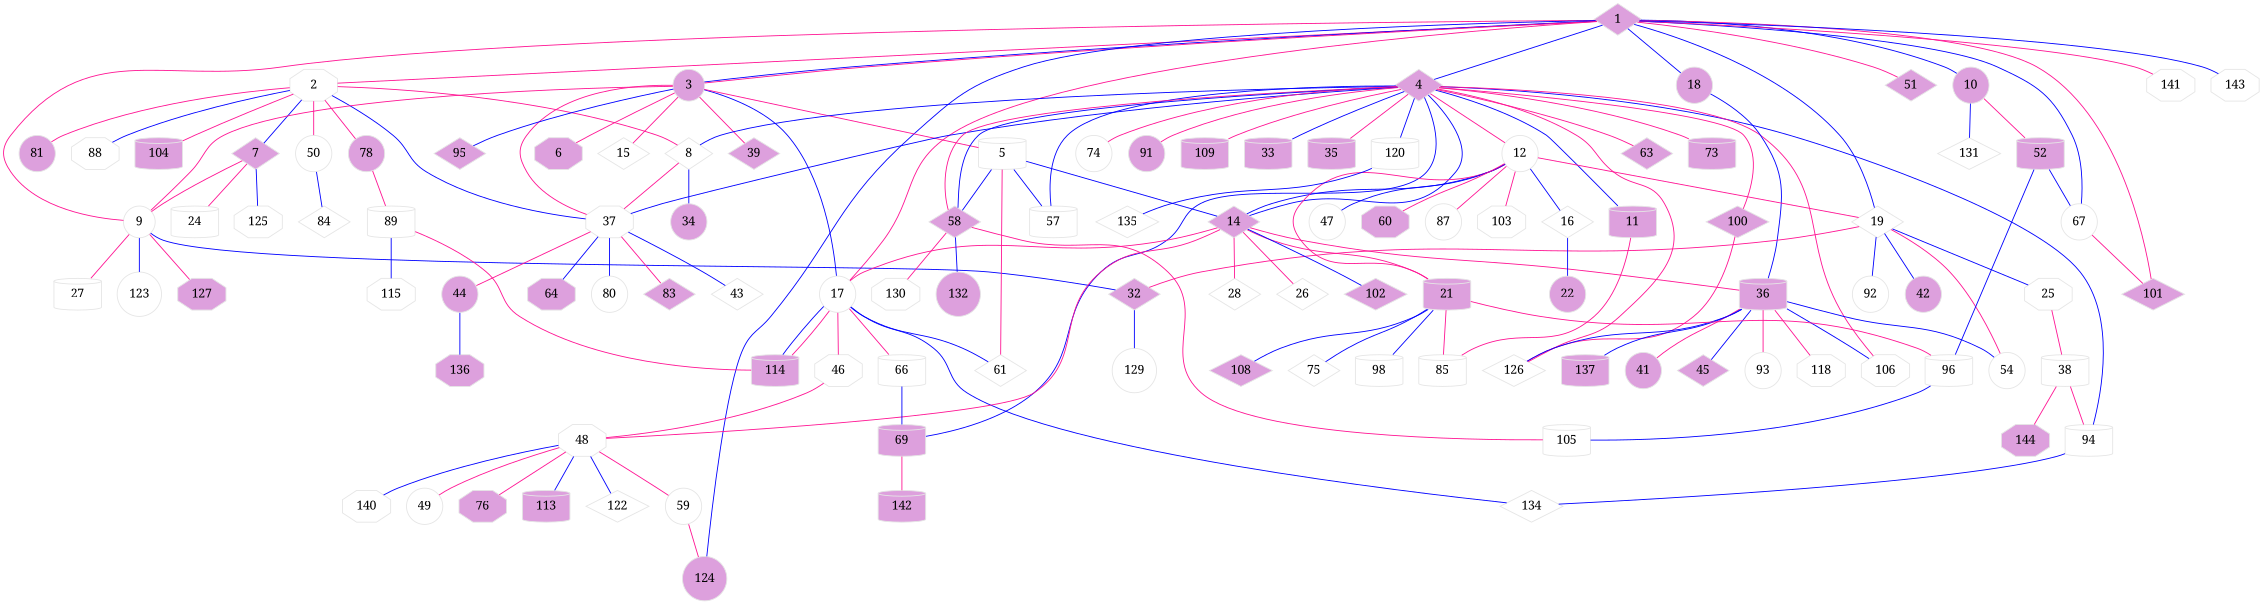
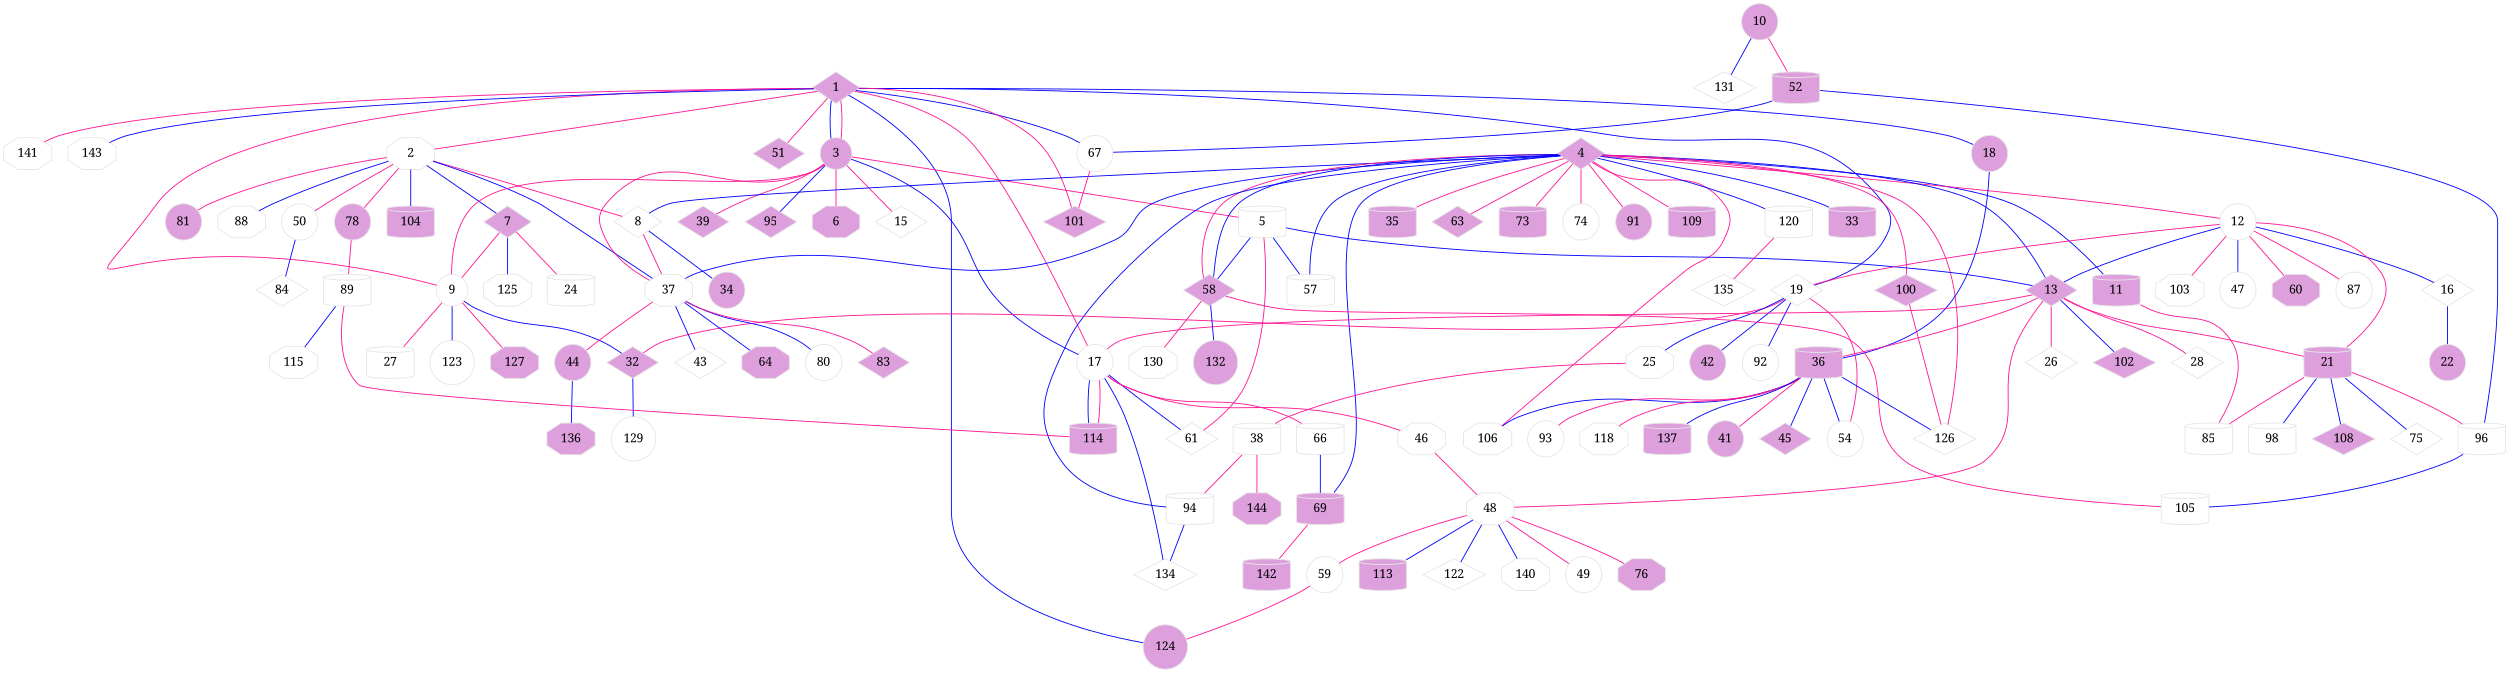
(1873, 46) -> none
(1518, 52) -> none
(238, 117) -> (411, 188)
(1292, 188) -> (1749, 264)
(1234, 222) -> (2051, 290)
